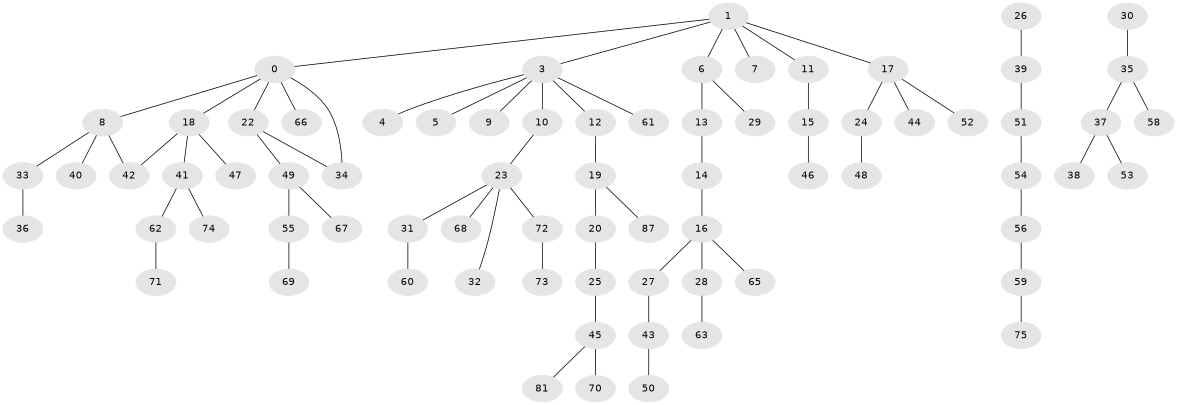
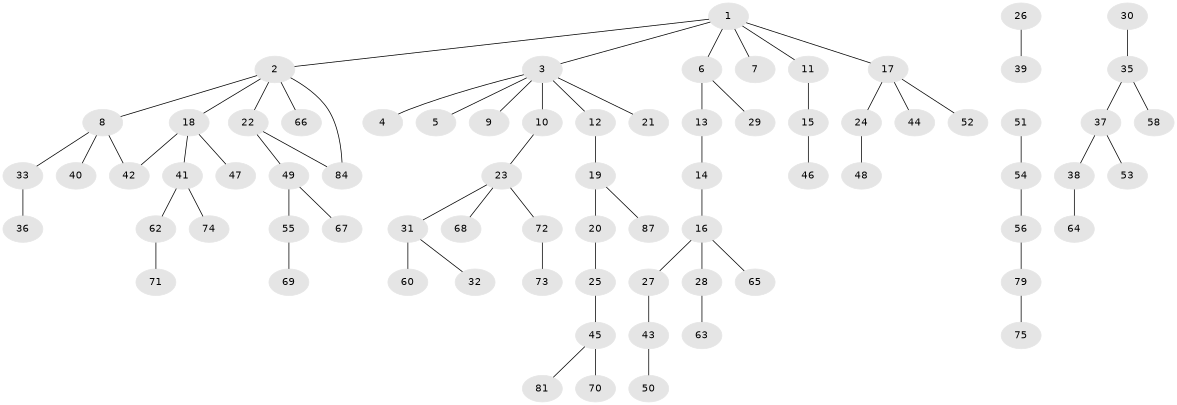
(275, 69) -> (275, 69)
(1021, 96) -> none
(649, 123) -> (649, 123)
(342, 176) -> (342, 176)
none -> (1074, 229)
(491, 230) -> (442, 256)
(1021, 282) -> (1021, 282)
